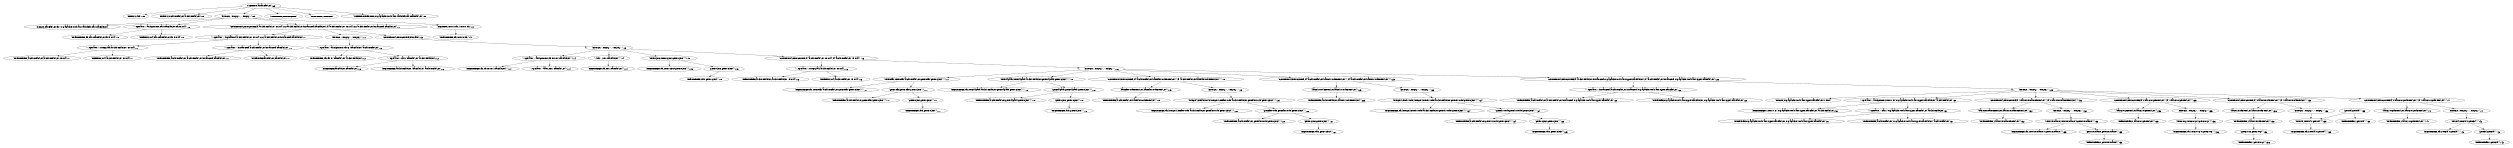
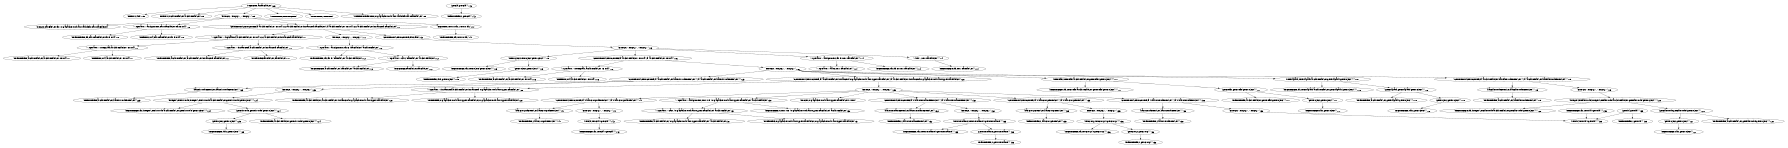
(2254, 126) -> (1122, 126)
(2311, 126) -> (1586, 115)
(2477, 126) -> none
